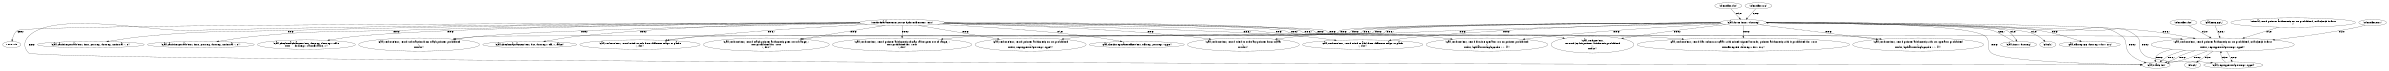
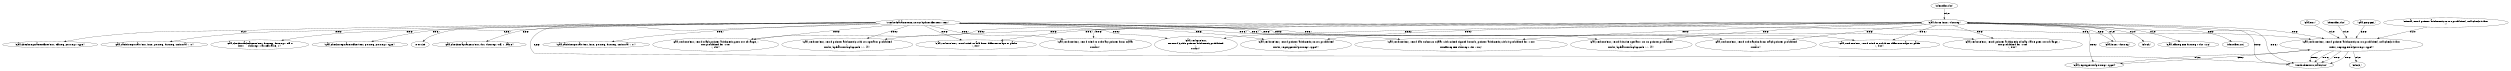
(1752, 13) -> (2139, 29)
(2373, 23) -> (2310, 23)
(644, 32) -> (526, 32)
(2002, 32) -> (2113, 32)
(2014, 32) -> (2102, 32)
(2055, 32) -> (2154, 32)
(12, 45) -> (420, 45)
none -> (360, 45)
(2156, 65) -> (2311, 65)
